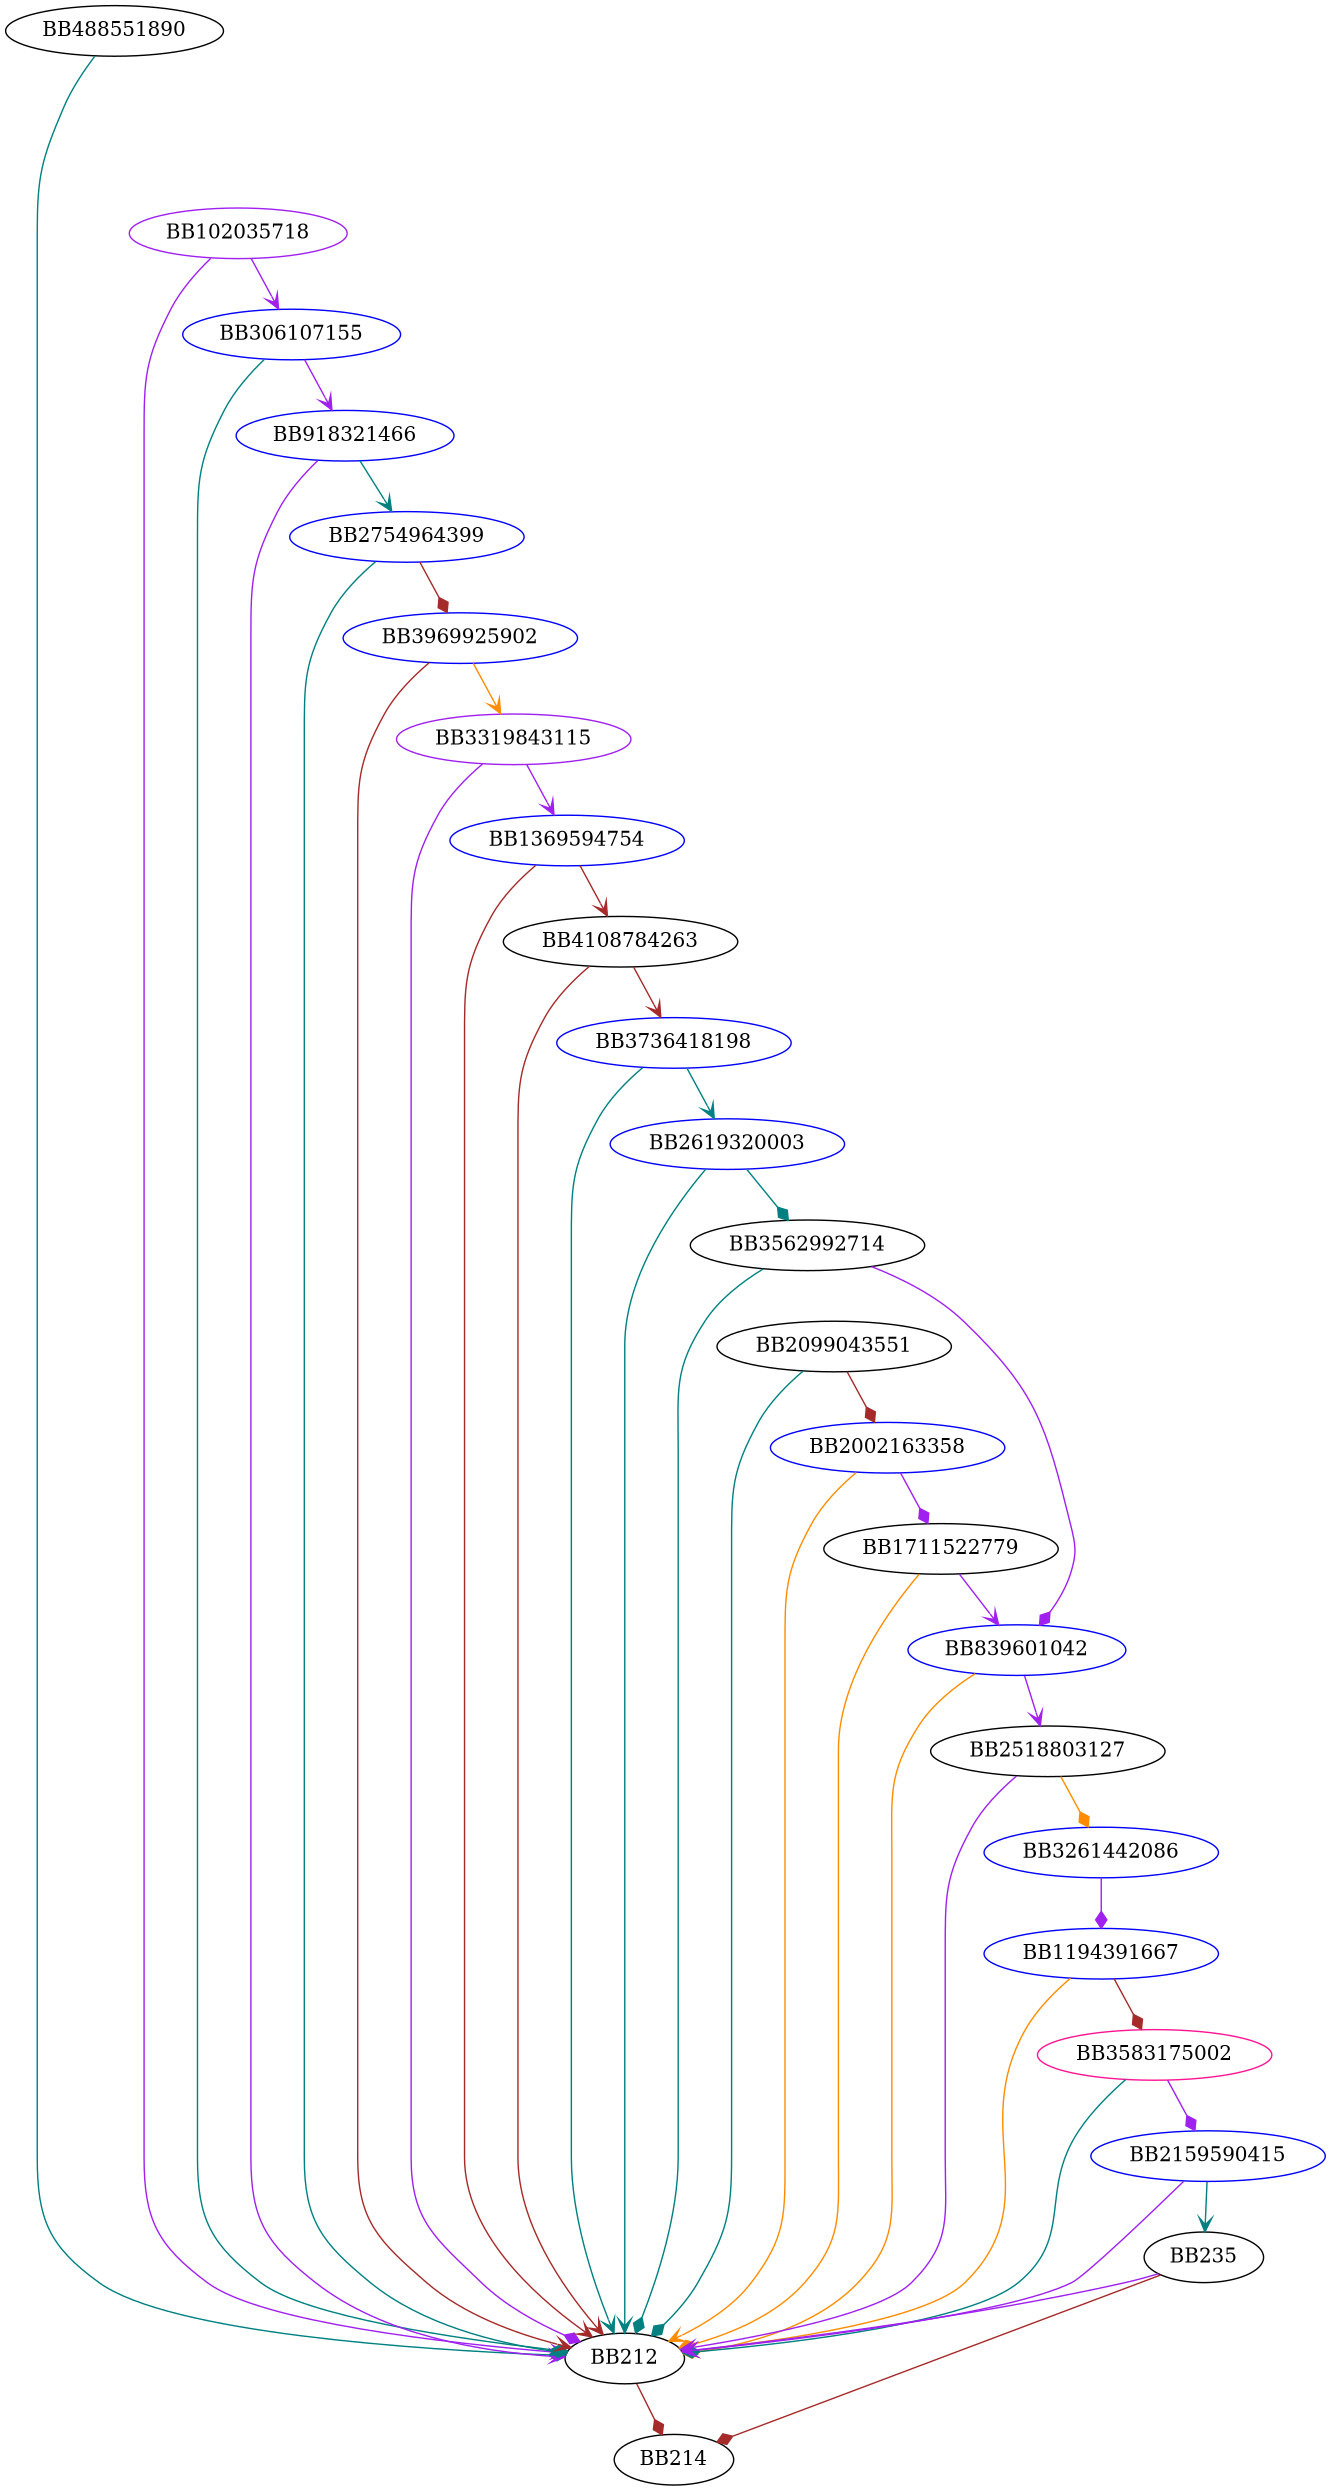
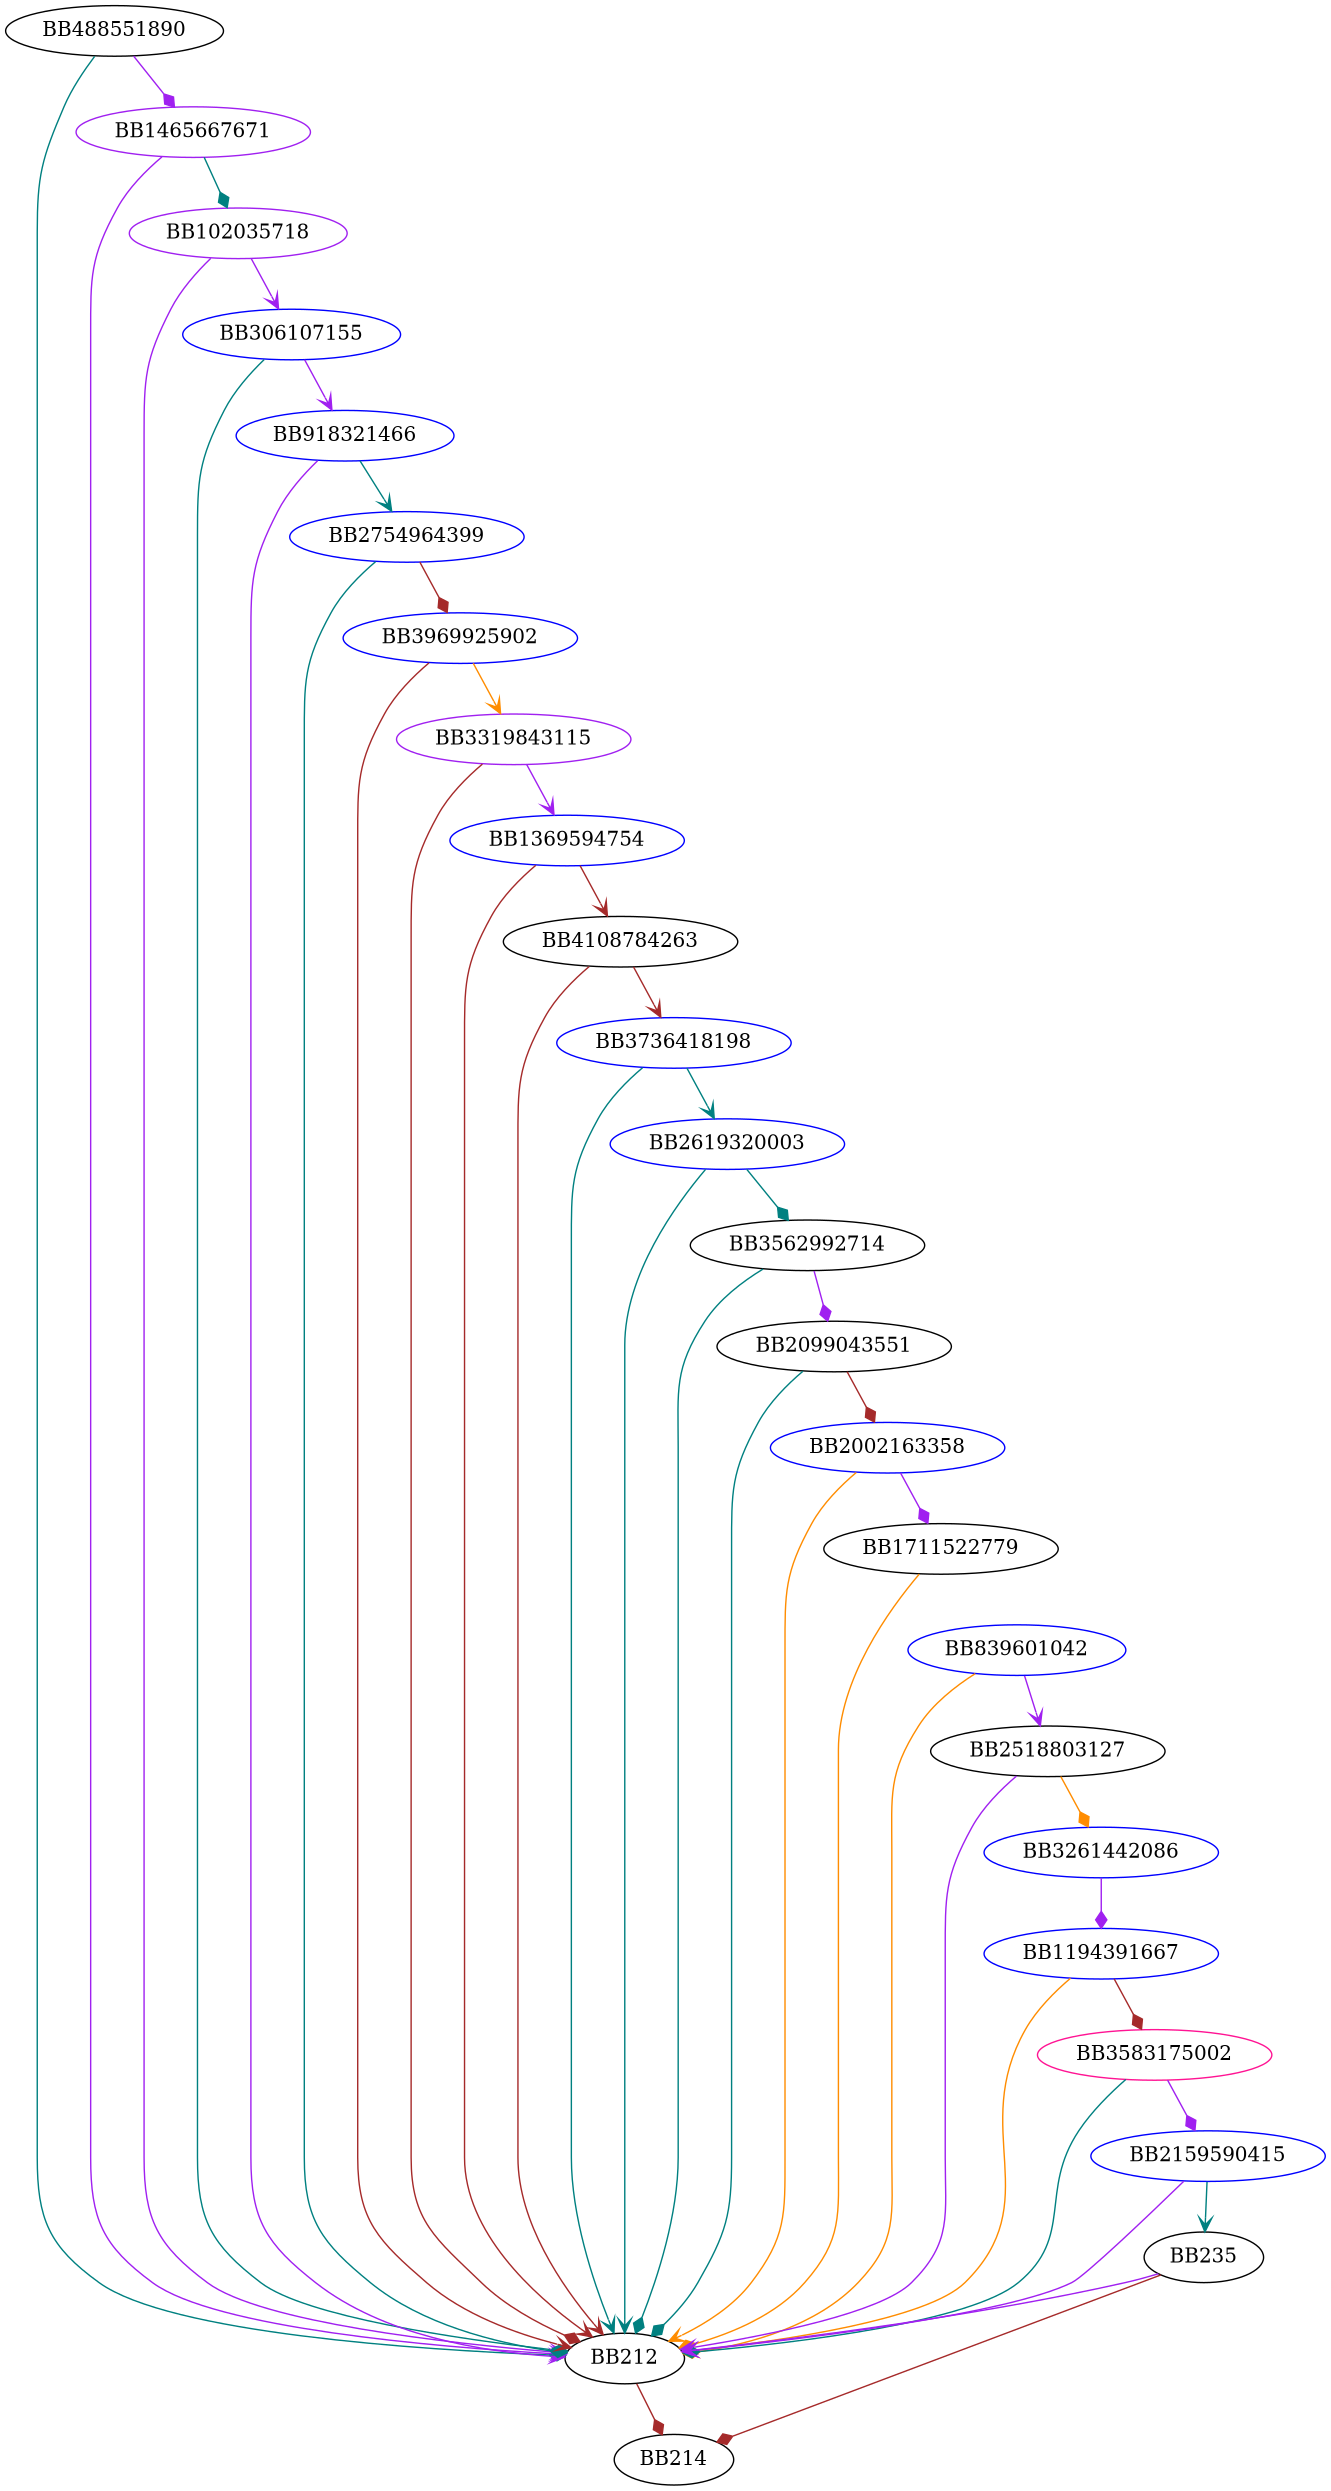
none -> (193, 132)
(1032, 1407) -> (819, 1288)
(411, 1574) -> (411, 1574)
(975, 1594) -> none
